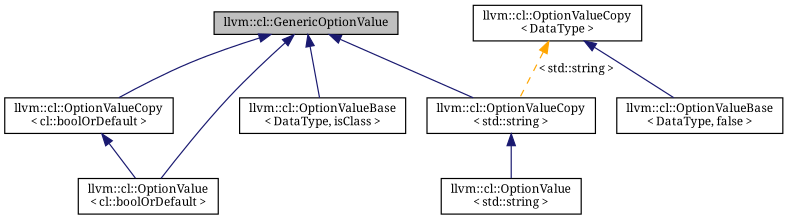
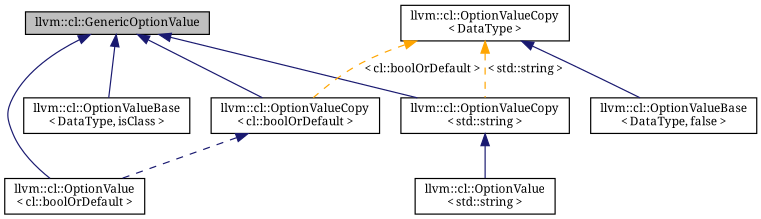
none -> (356, 66)
(122, 161) -> (179, 158)
